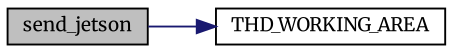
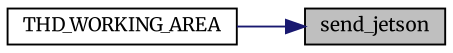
(172, 27) -> (261, 27)
